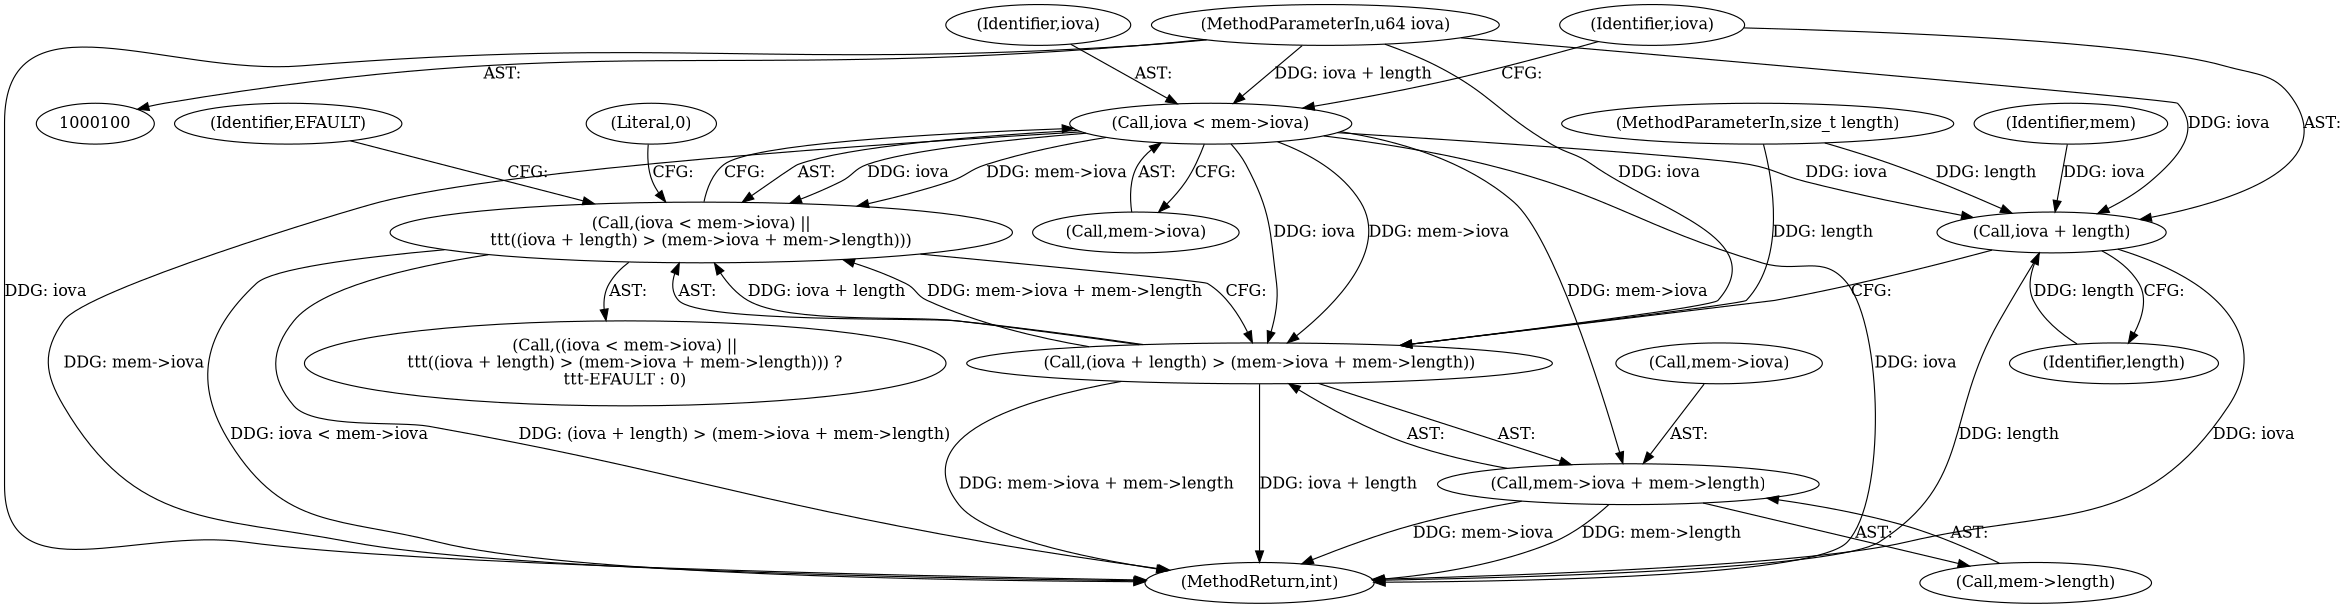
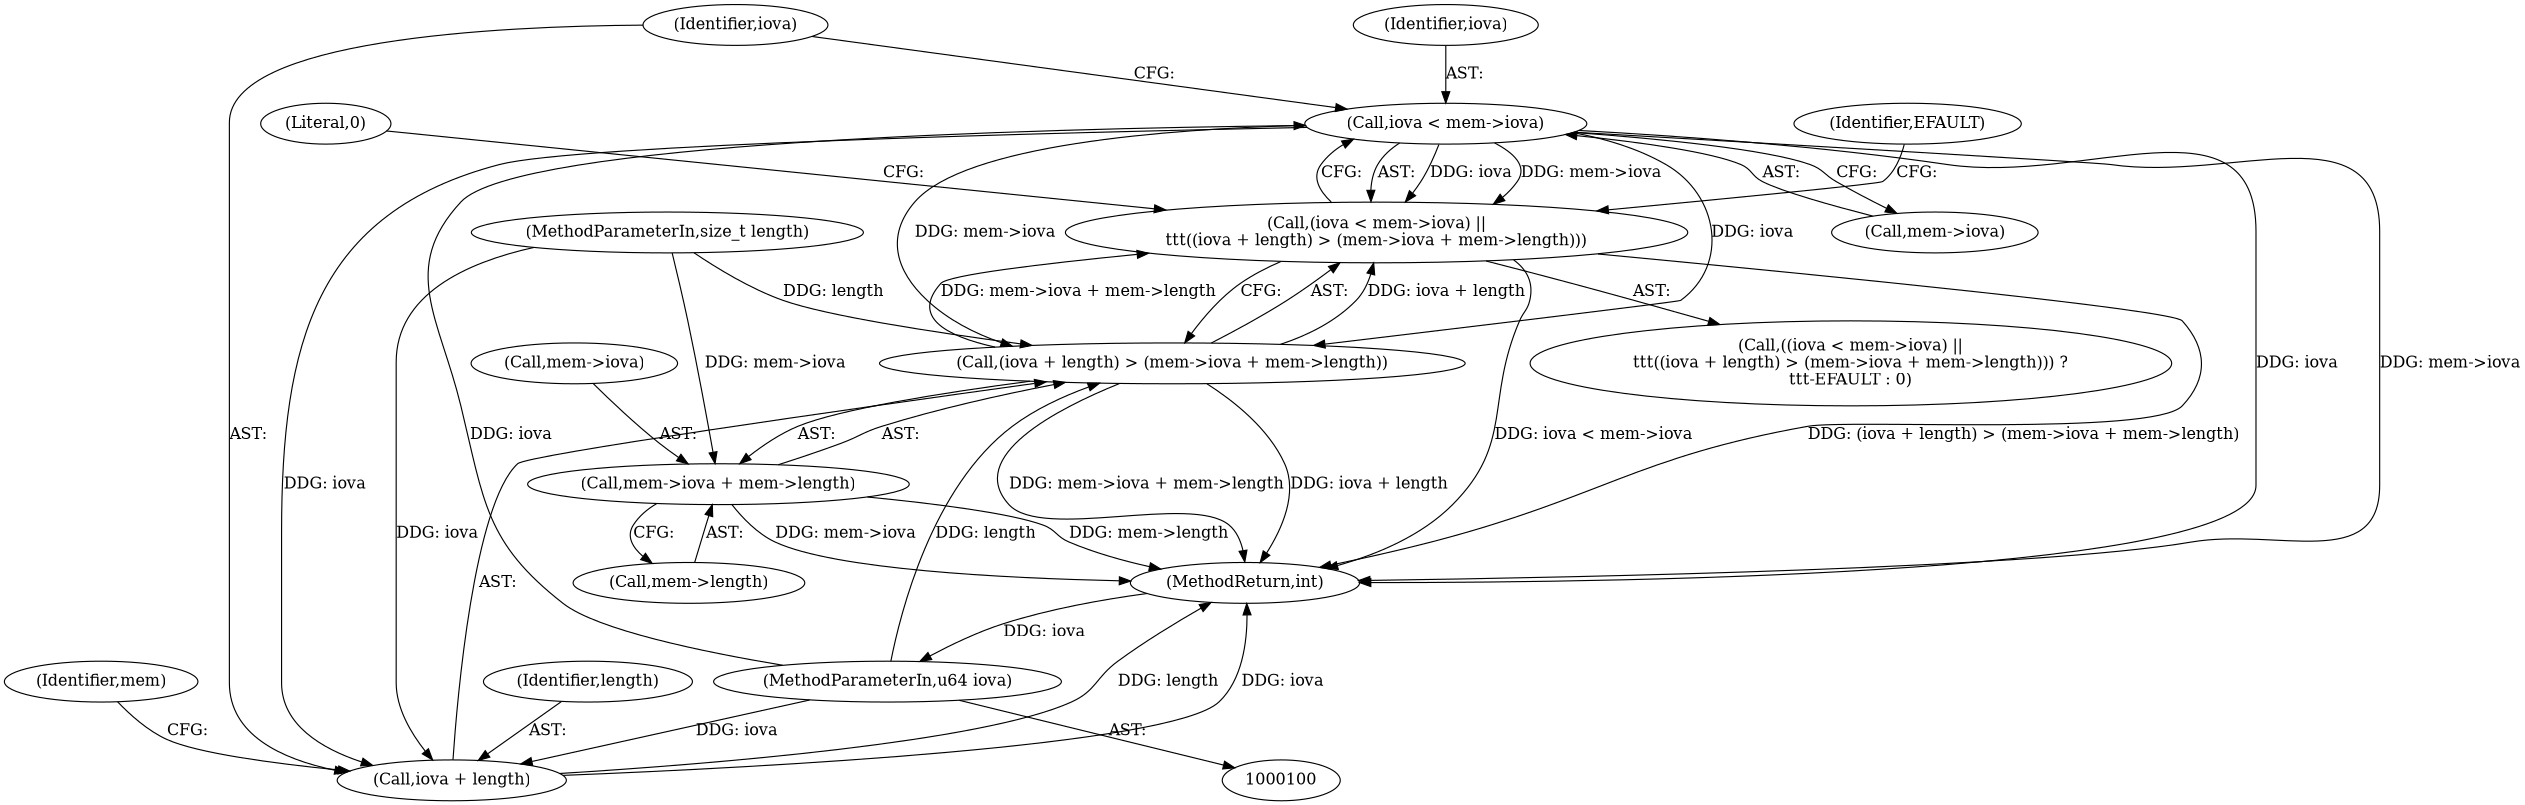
(1353, 74) -> (511, 435)
(1660, 173) -> (986, 534)
(1986, 173) -> (438, 534)
(2104, 173) -> (190, 731)
(1538, 236) -> (694, 352)
(5, 264) -> (1035, 615)
(2139, 284) -> none
(1874, 292) -> (501, 583)
(2084, 292) -> (550, 731)
(1877, 534) -> (657, 534)
